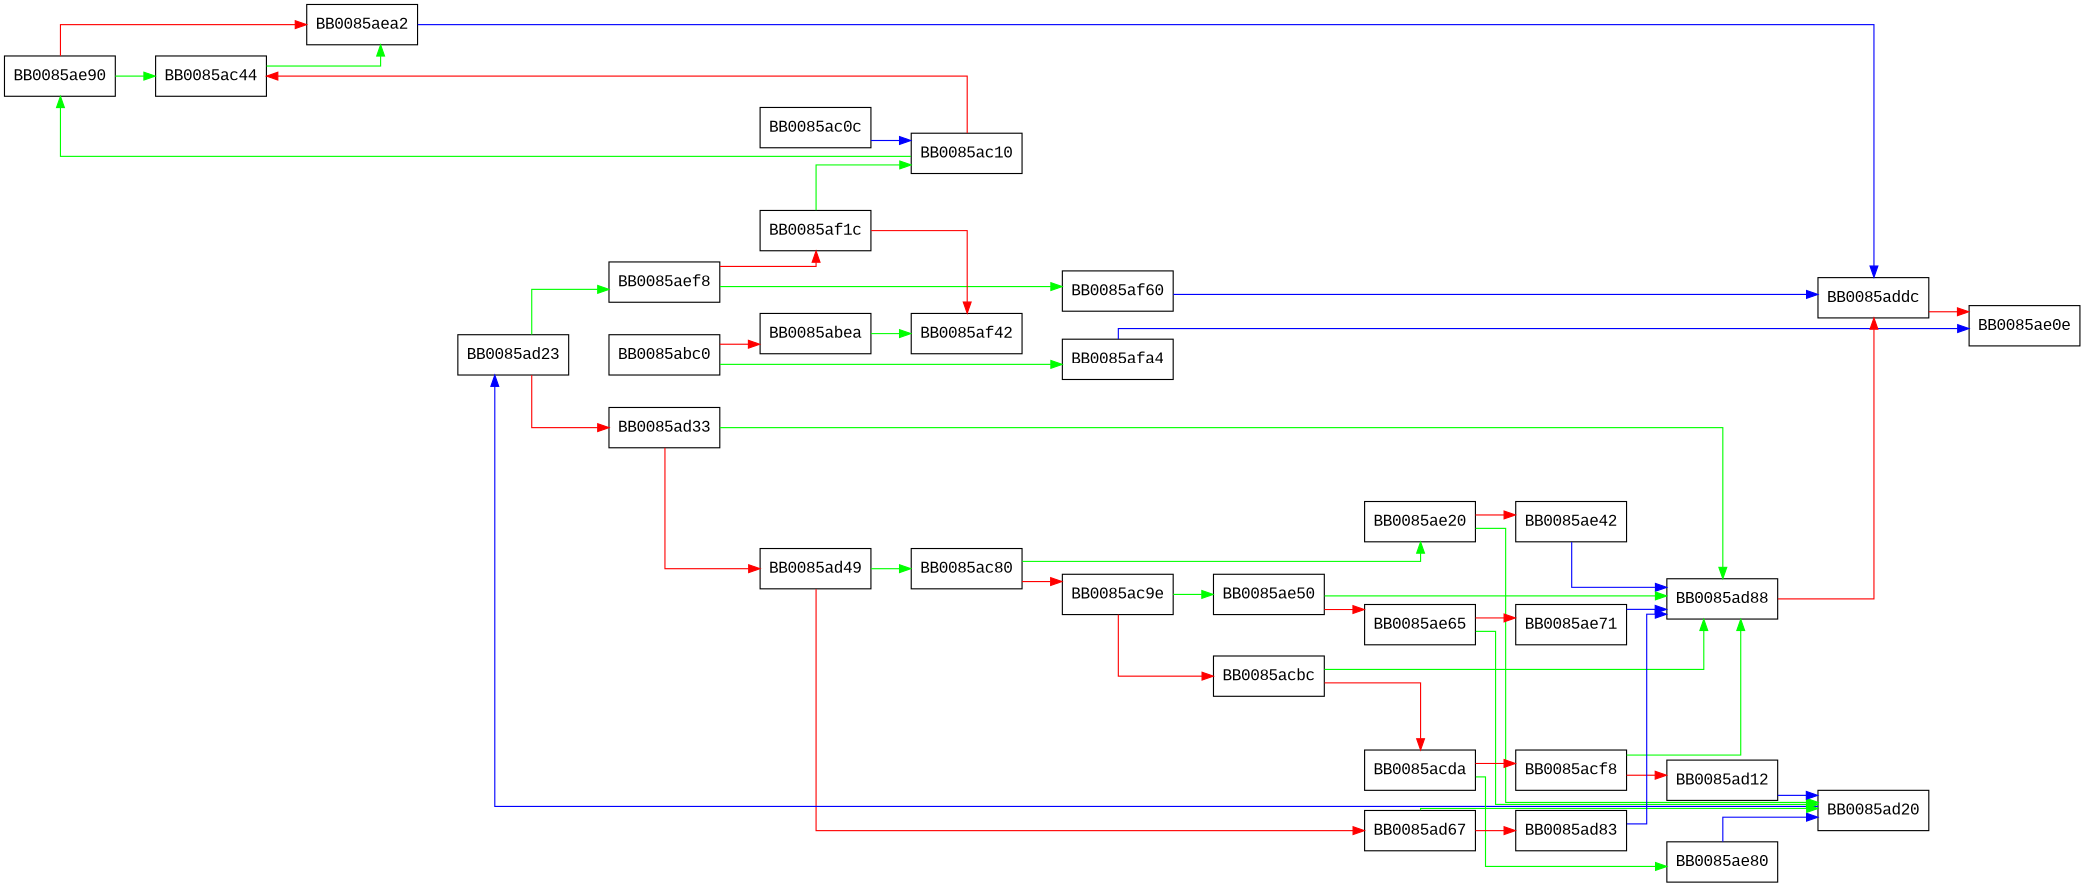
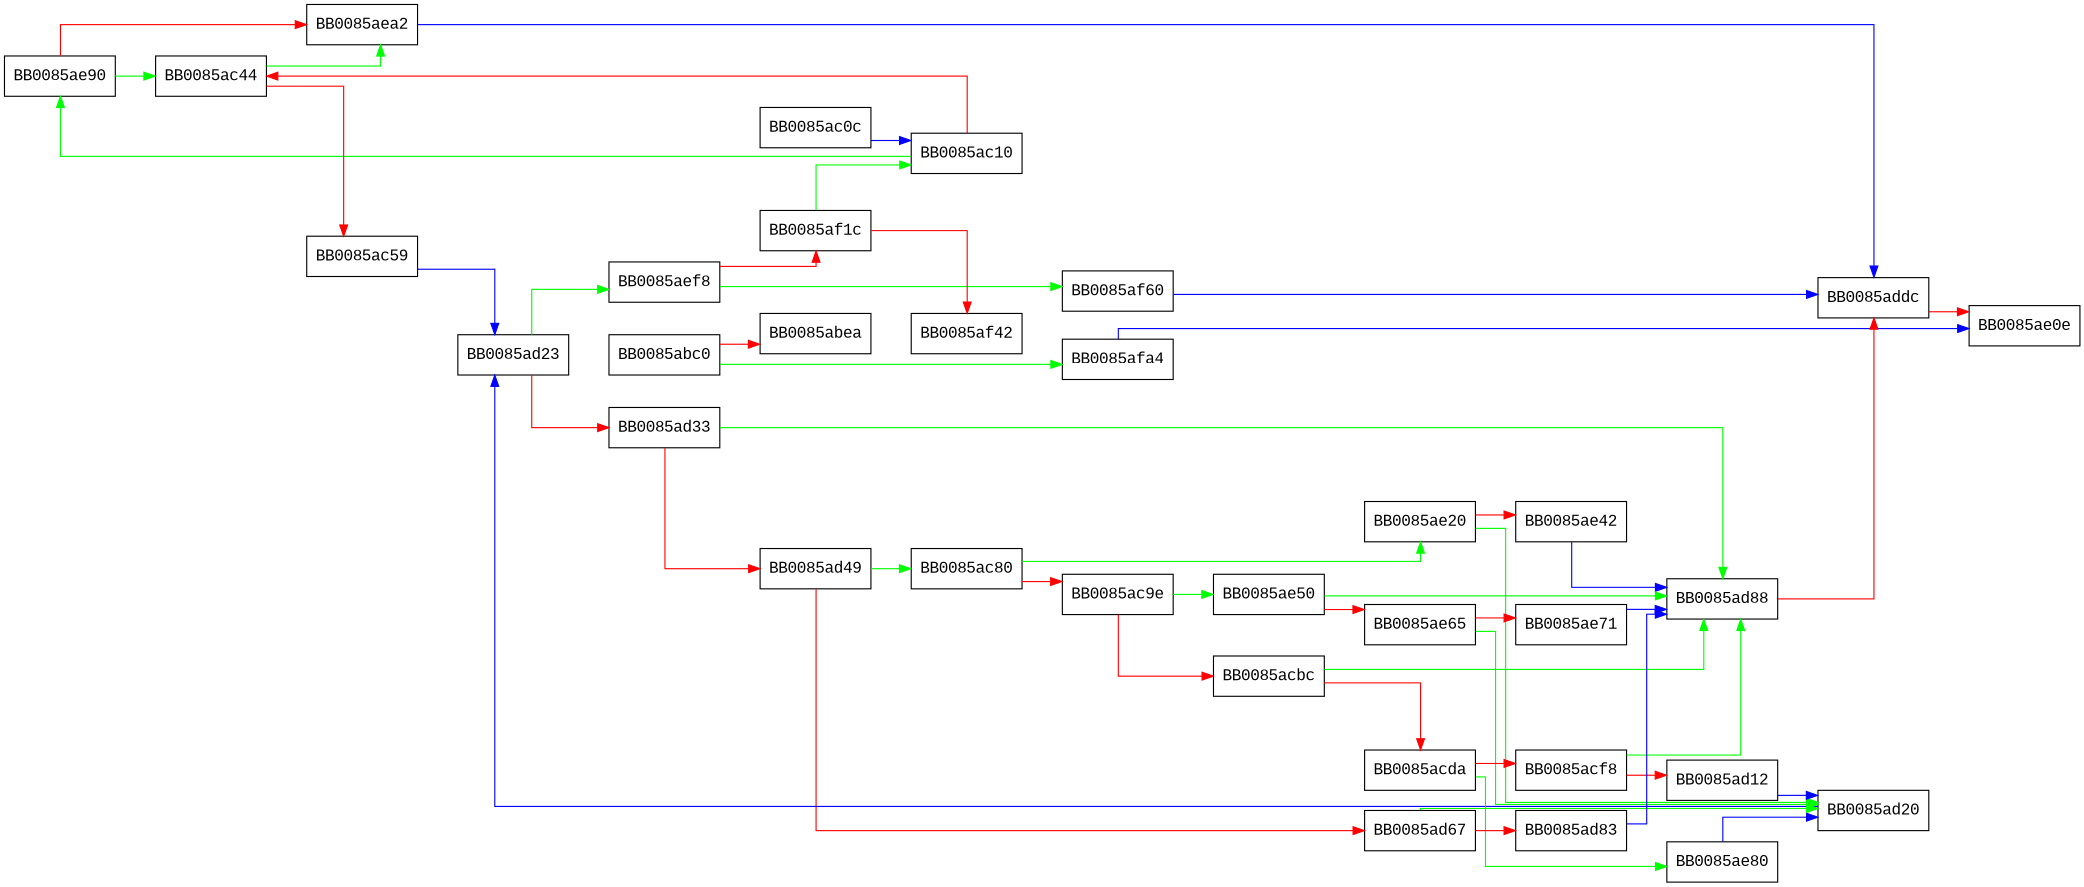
none -> (362, 256)
(885, 334) -> none
